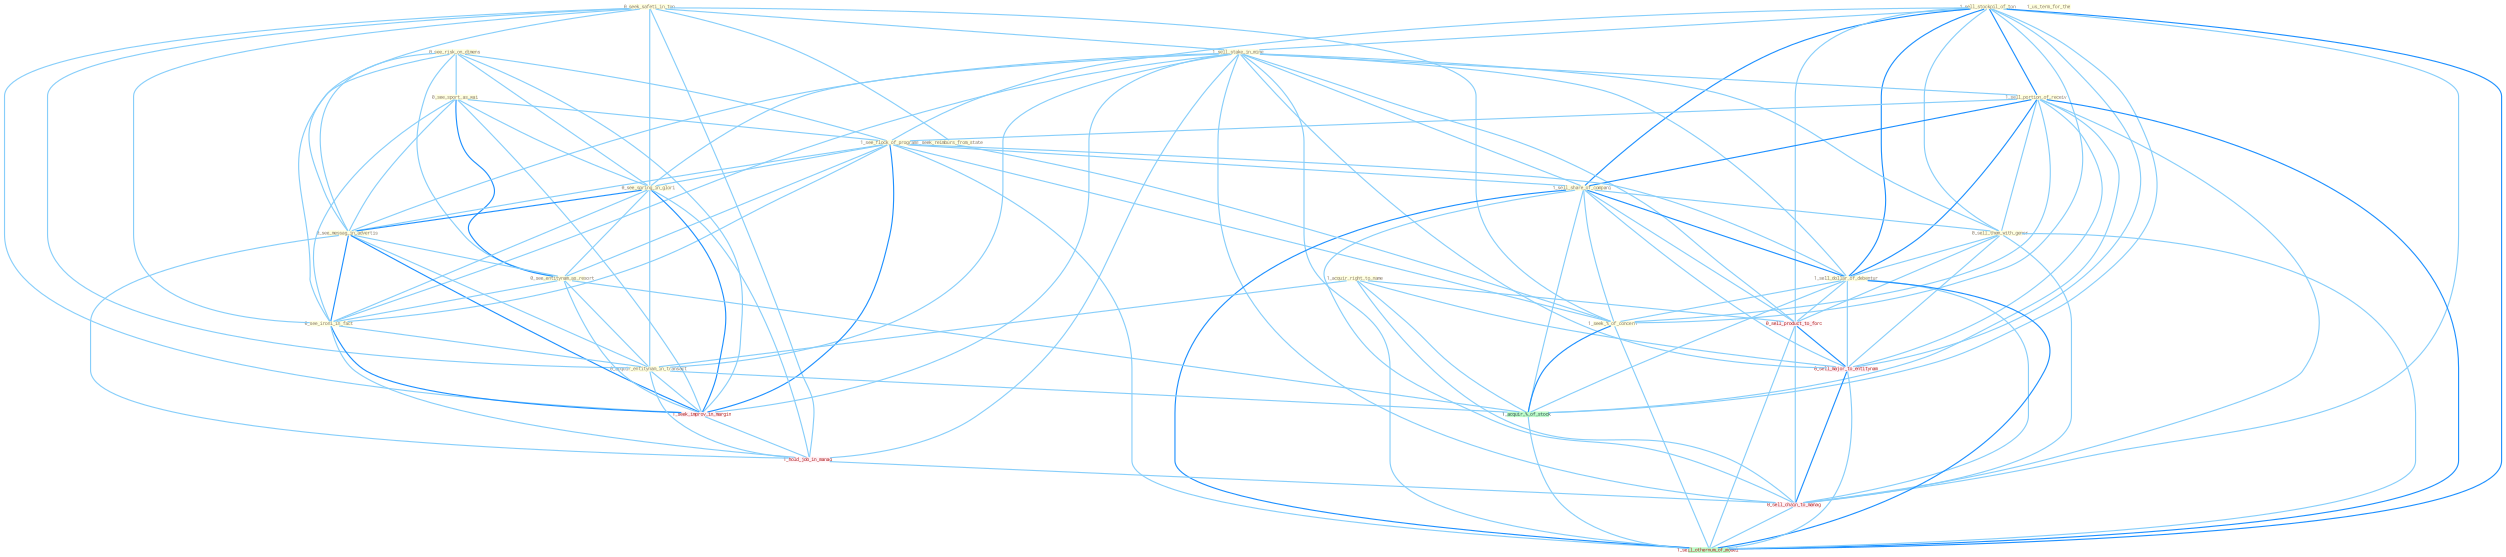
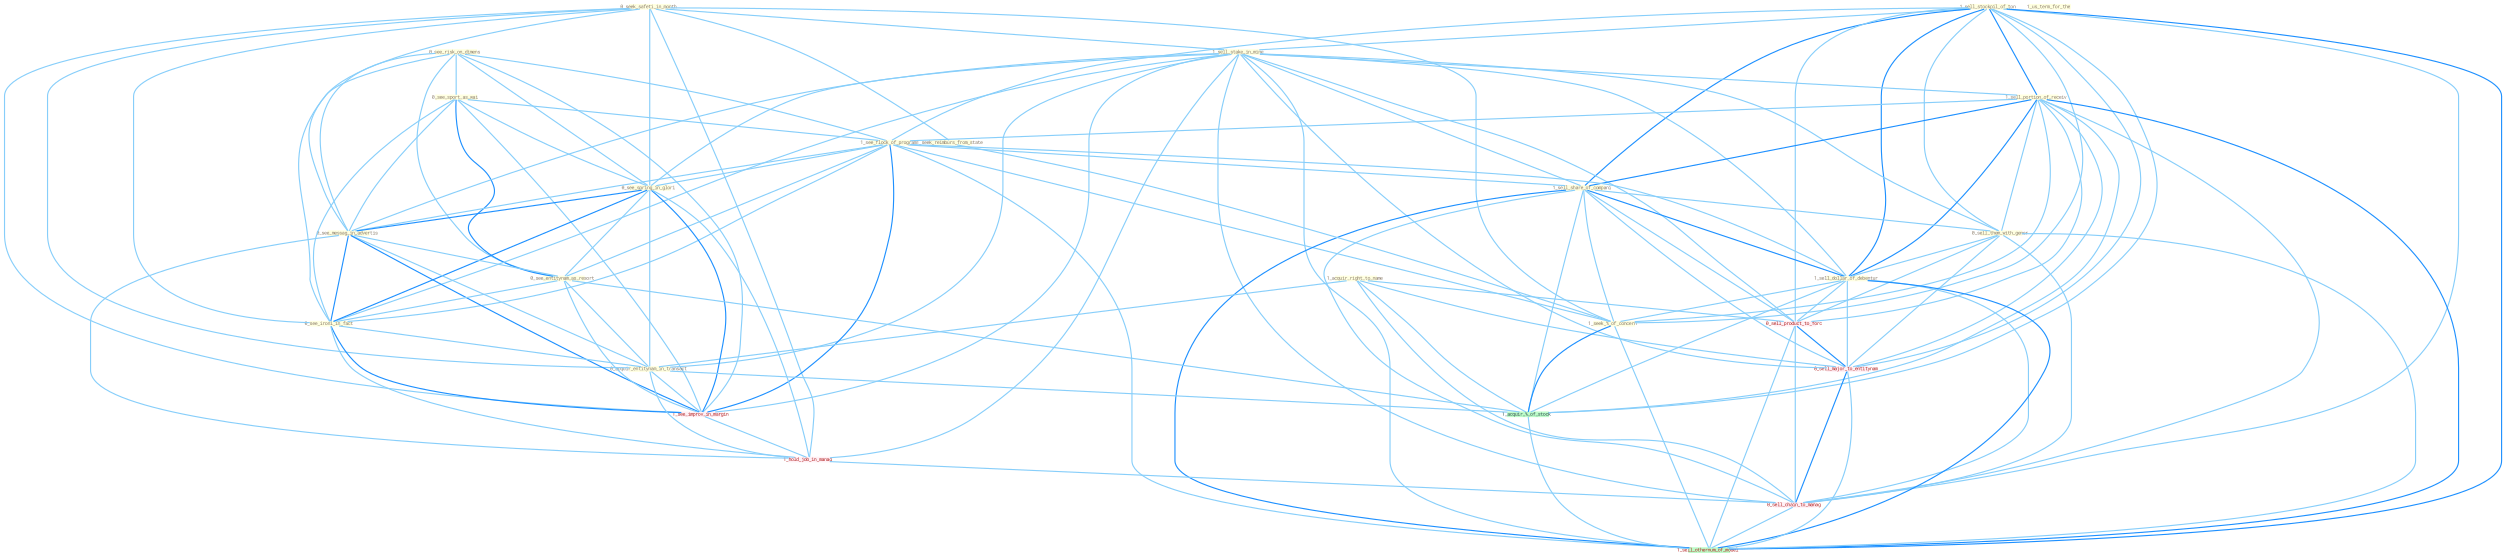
(650, 7) -> (650, 7)
(506, 249) -> (506, 249)
none -> (2020, 274)
(702, 414) -> (702, 414)
